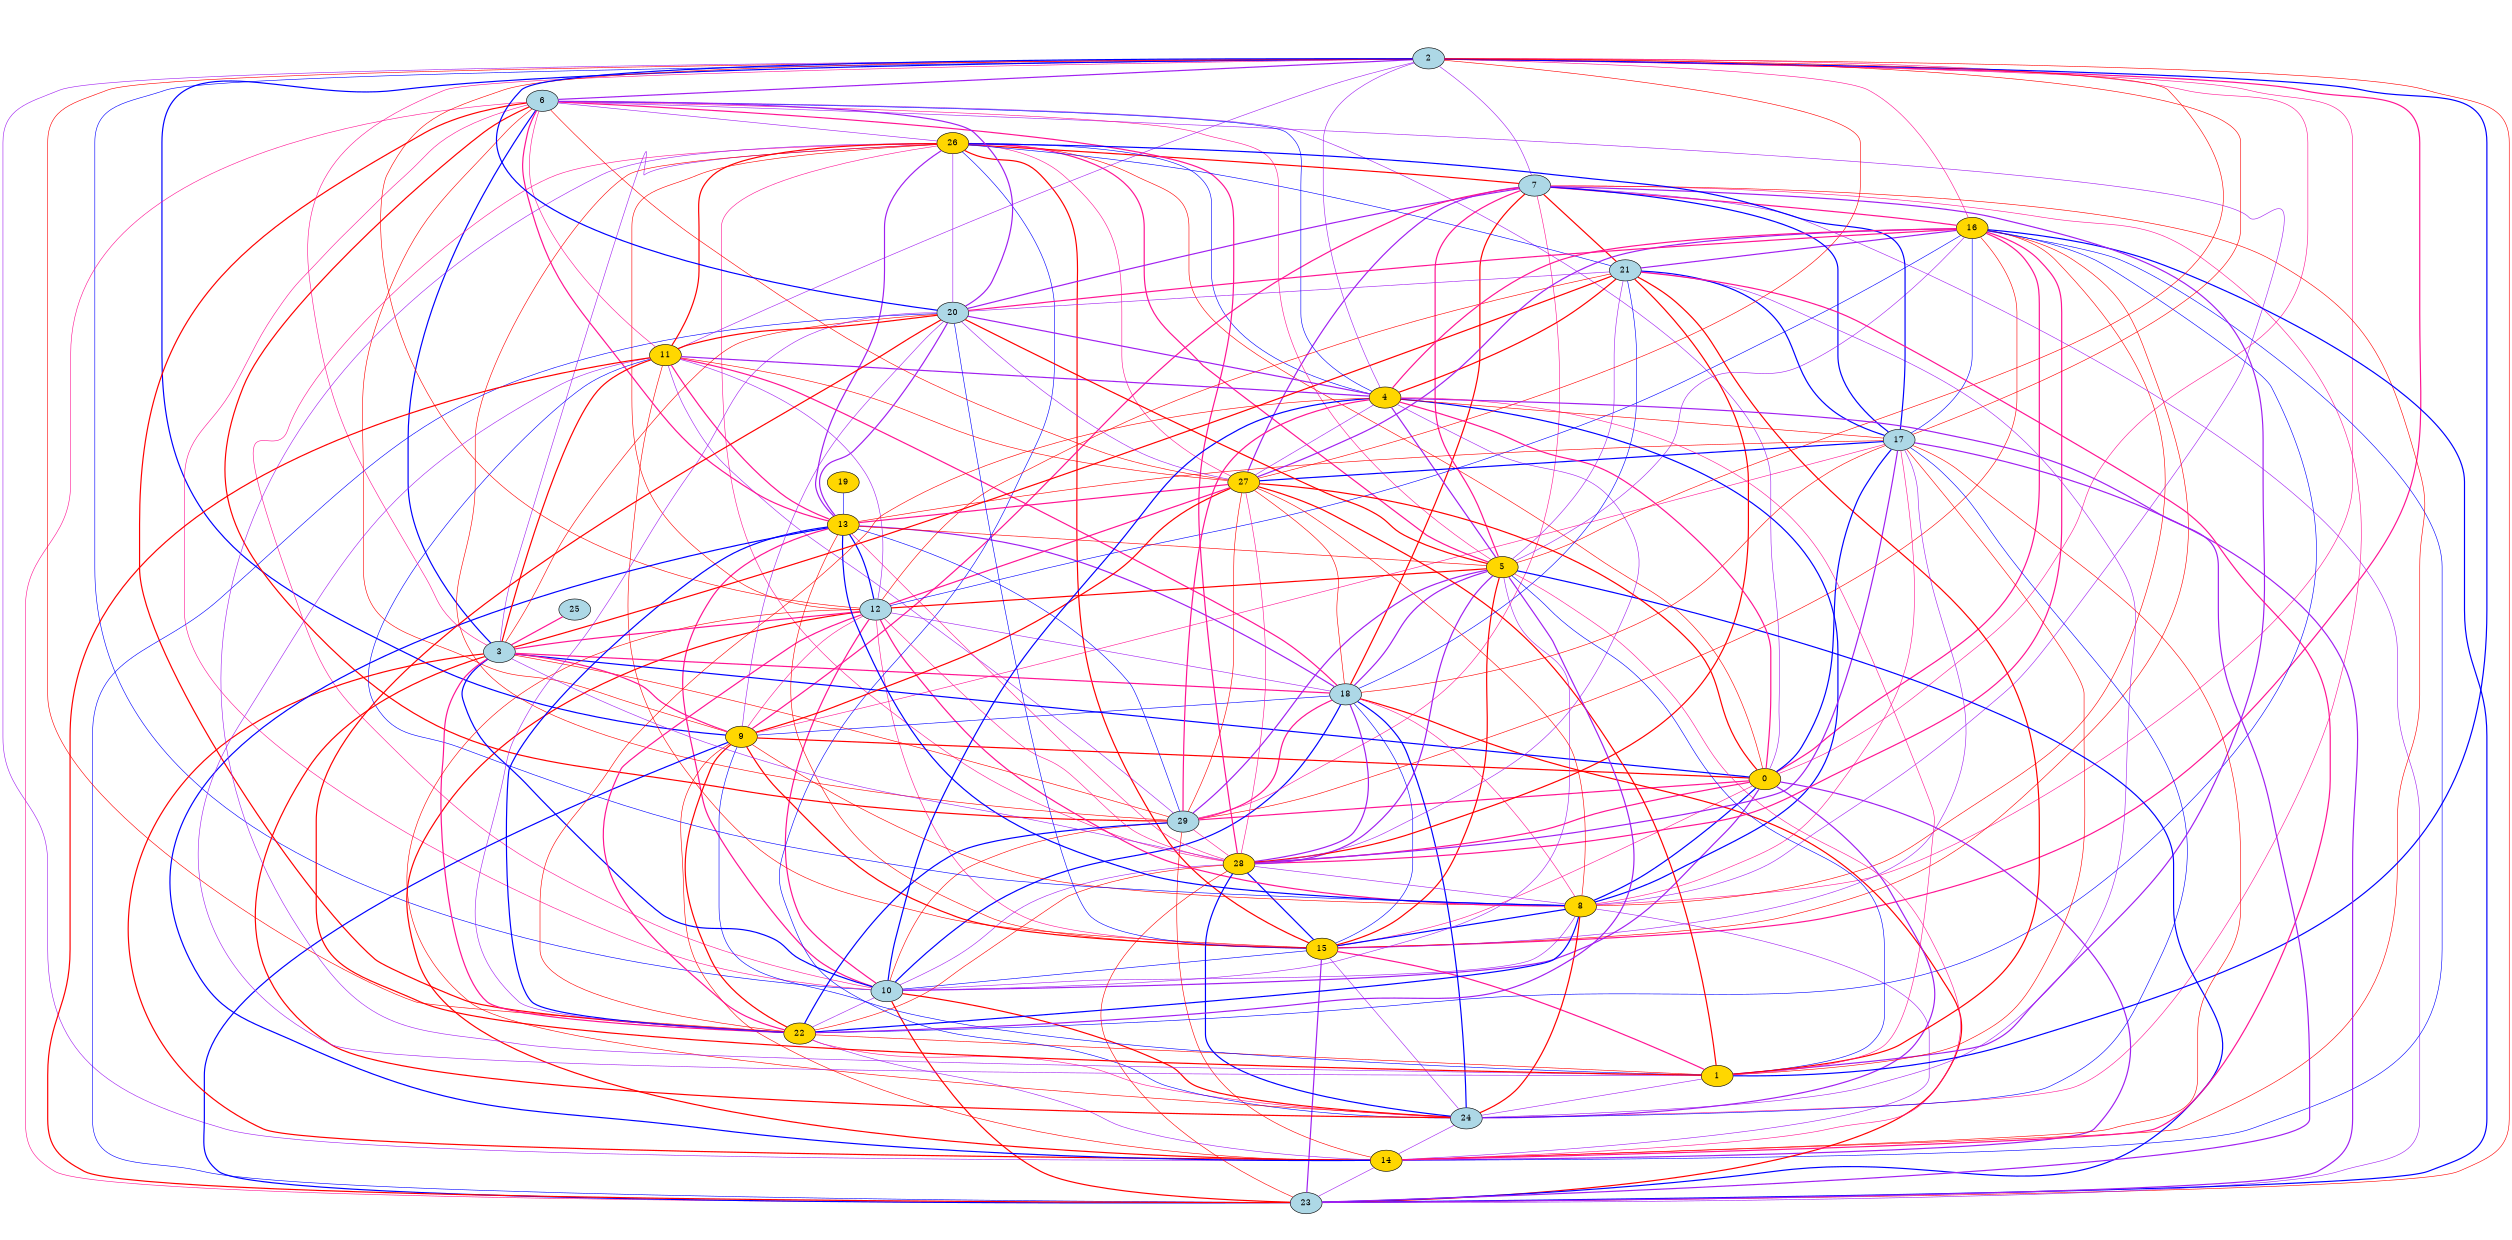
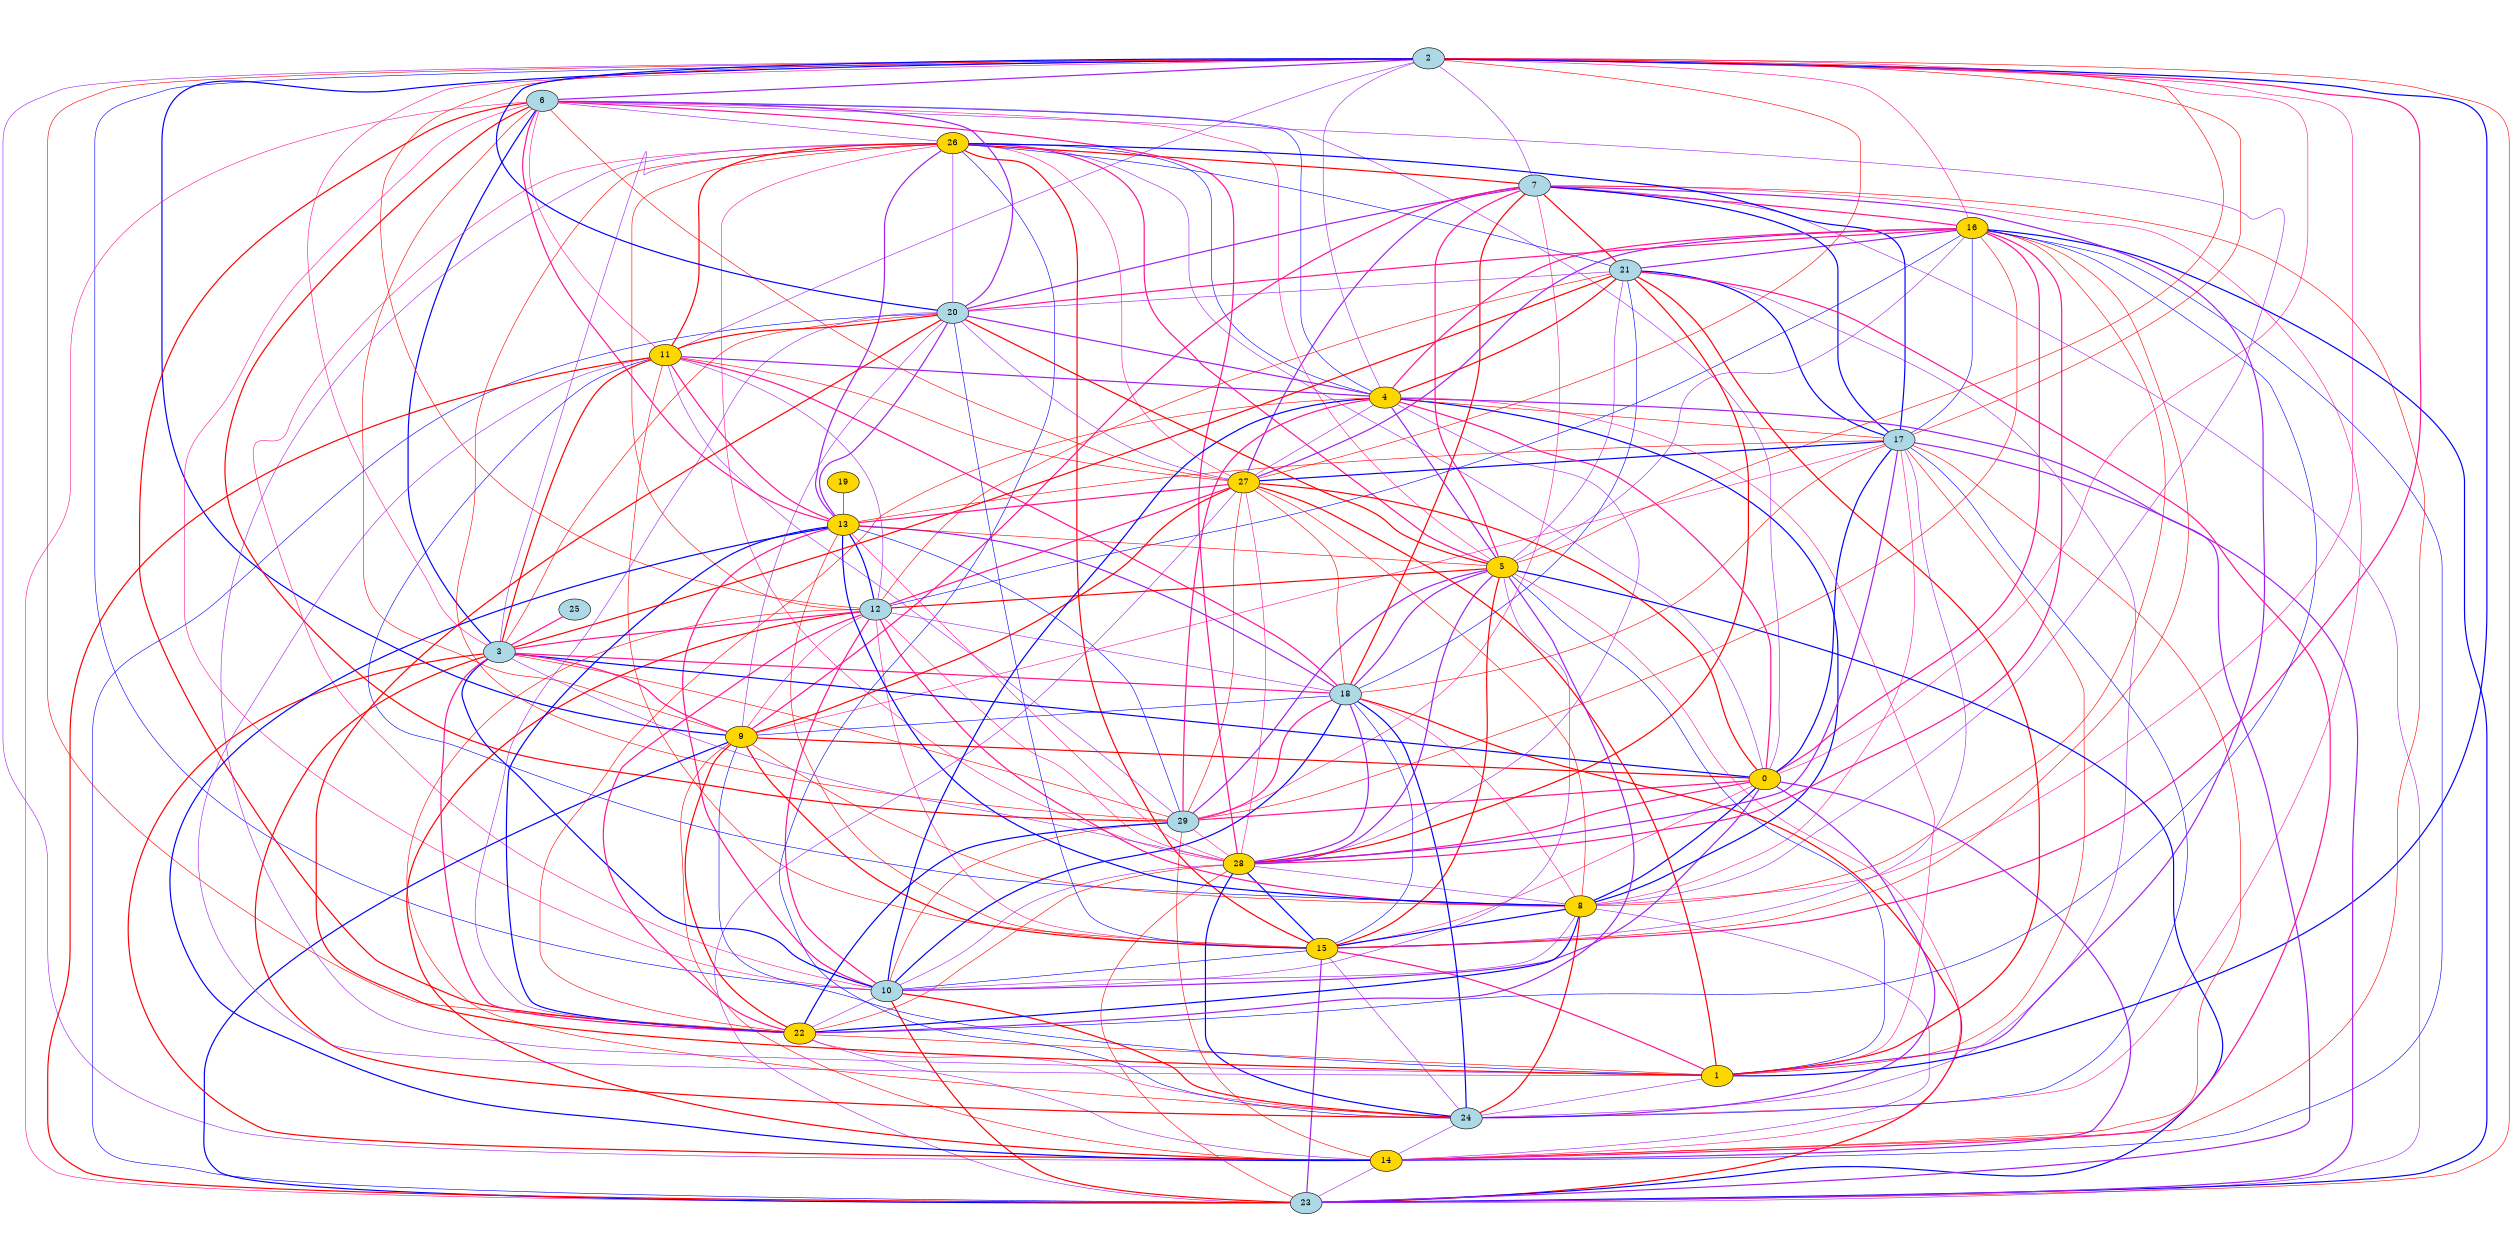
(1373, 422) -> (1373, 422)
none -> (720, 941)
